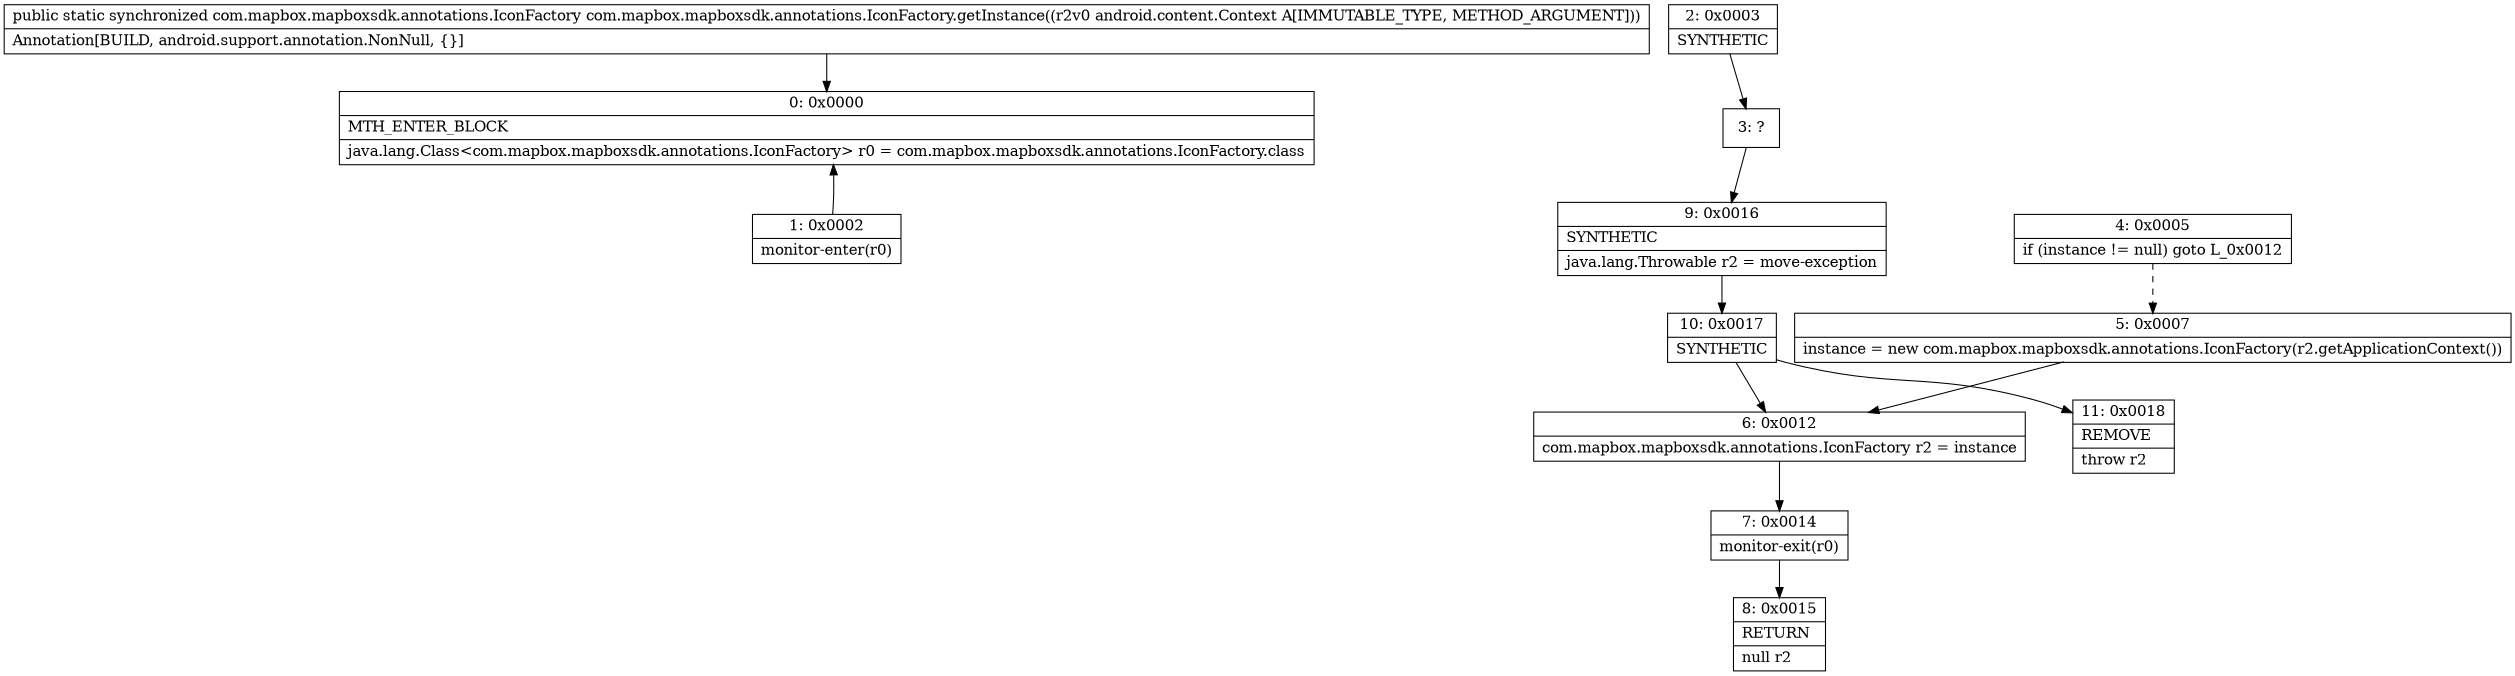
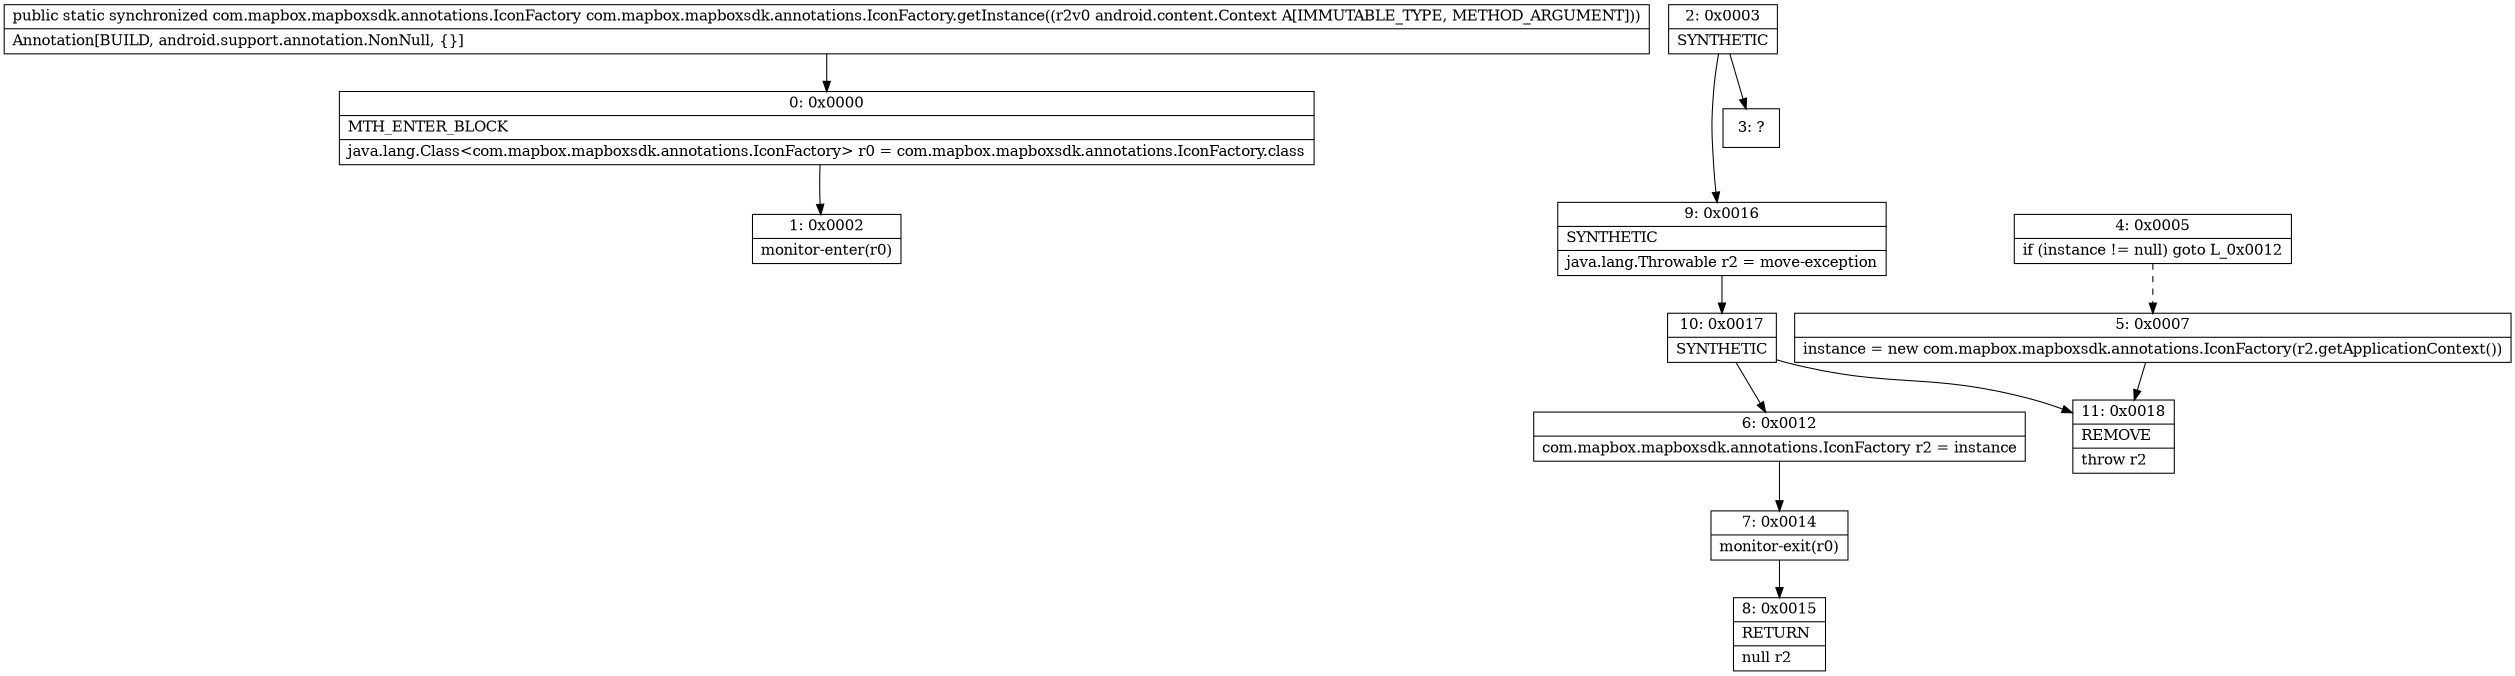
(1740, 170) -> (1712, 123)
(834, 195) -> (820, 184)
(1985, 382) -> (2142, 376)
